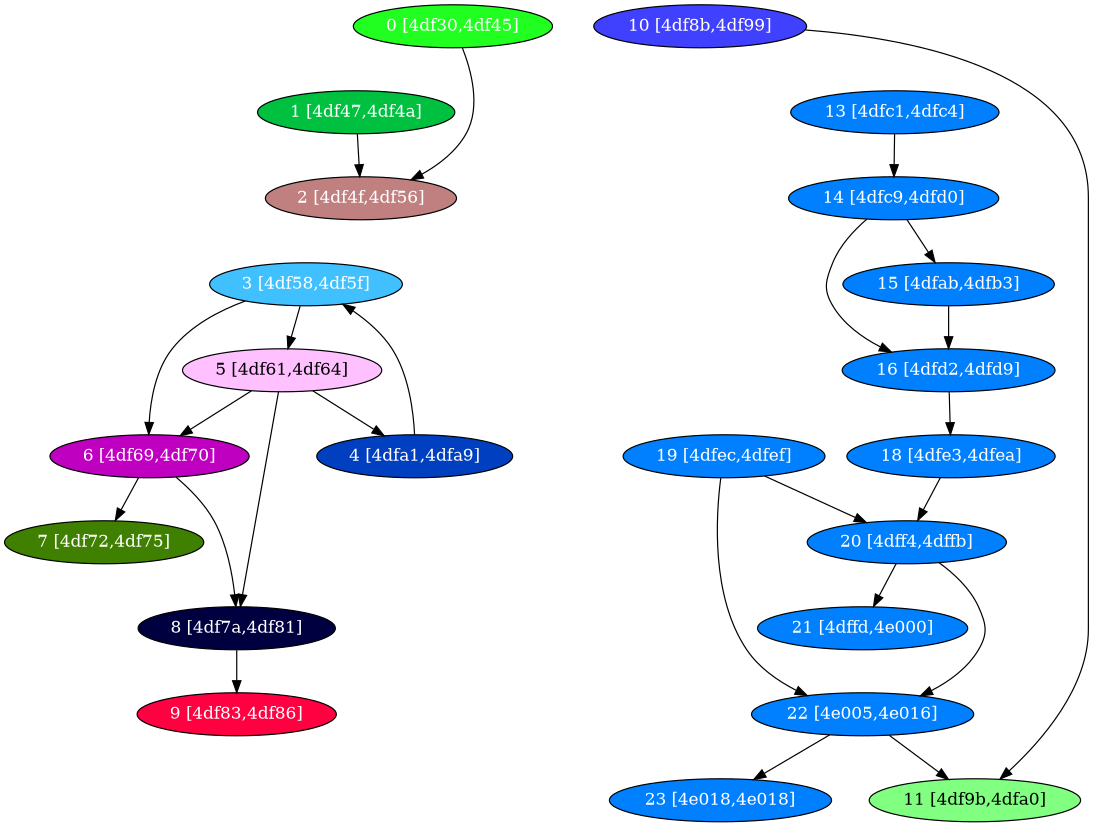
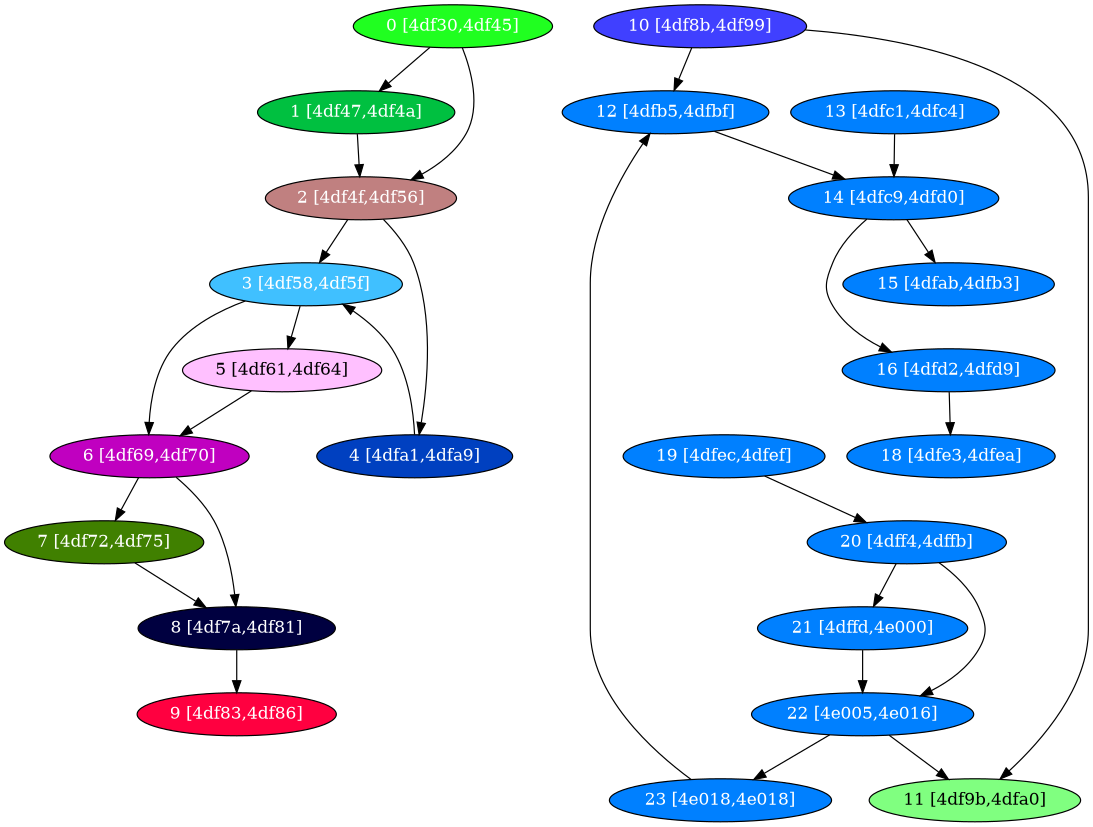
none -> (409, 65)
none -> (666, 112)
none -> (337, 236)
(949, 321) -> none
(343, 410) -> (425, 315)
(260, 493) -> (165, 582)
(932, 494) -> none
(725, 598) -> (863, 665)
